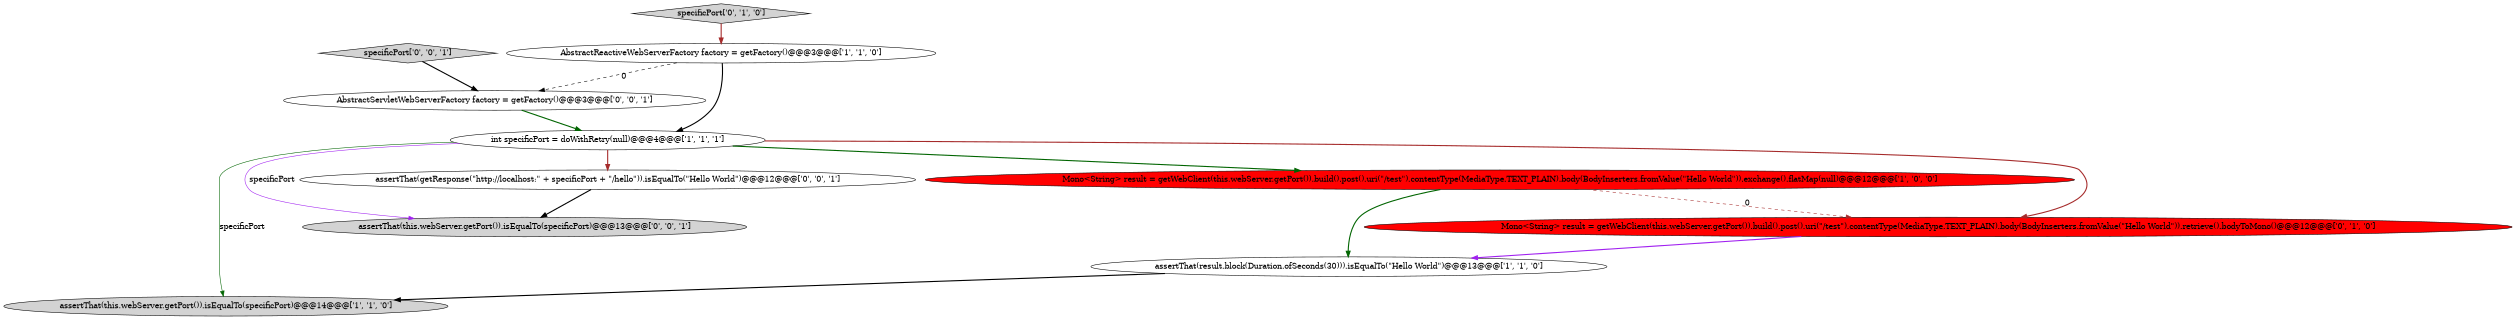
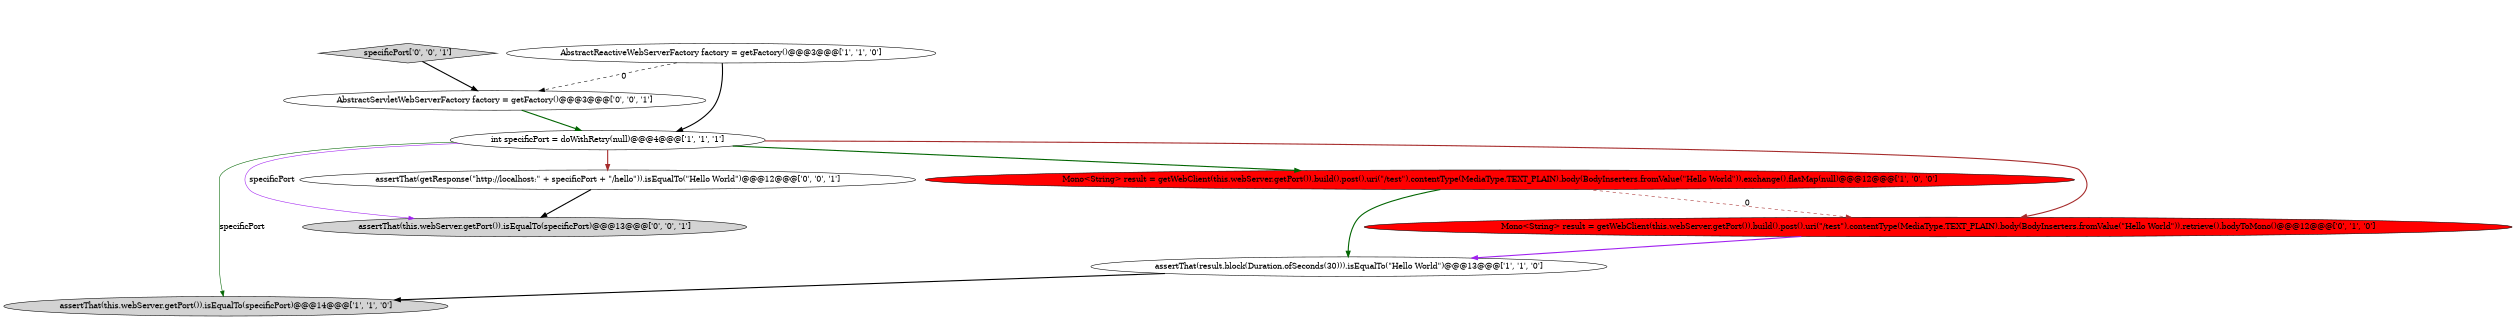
(721, 14) -> none
